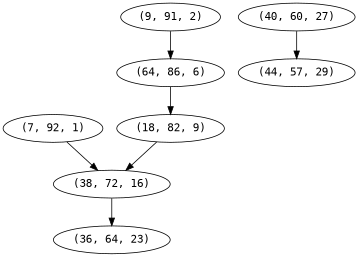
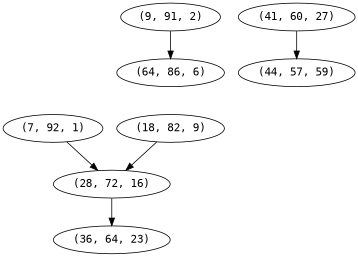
(297, 17) -> (297, 17)
(297, 73) -> (297, 73)
(171, 97) -> none
(112, 184) -> (112, 184)
